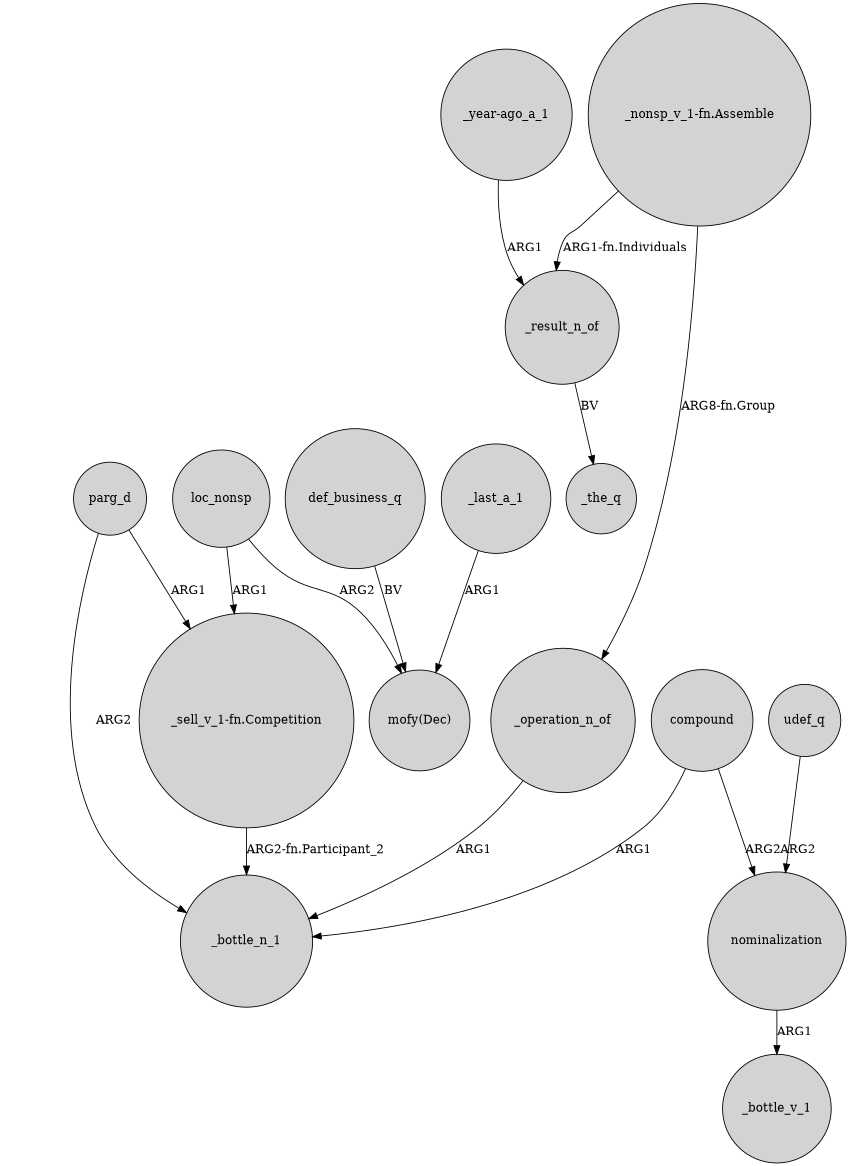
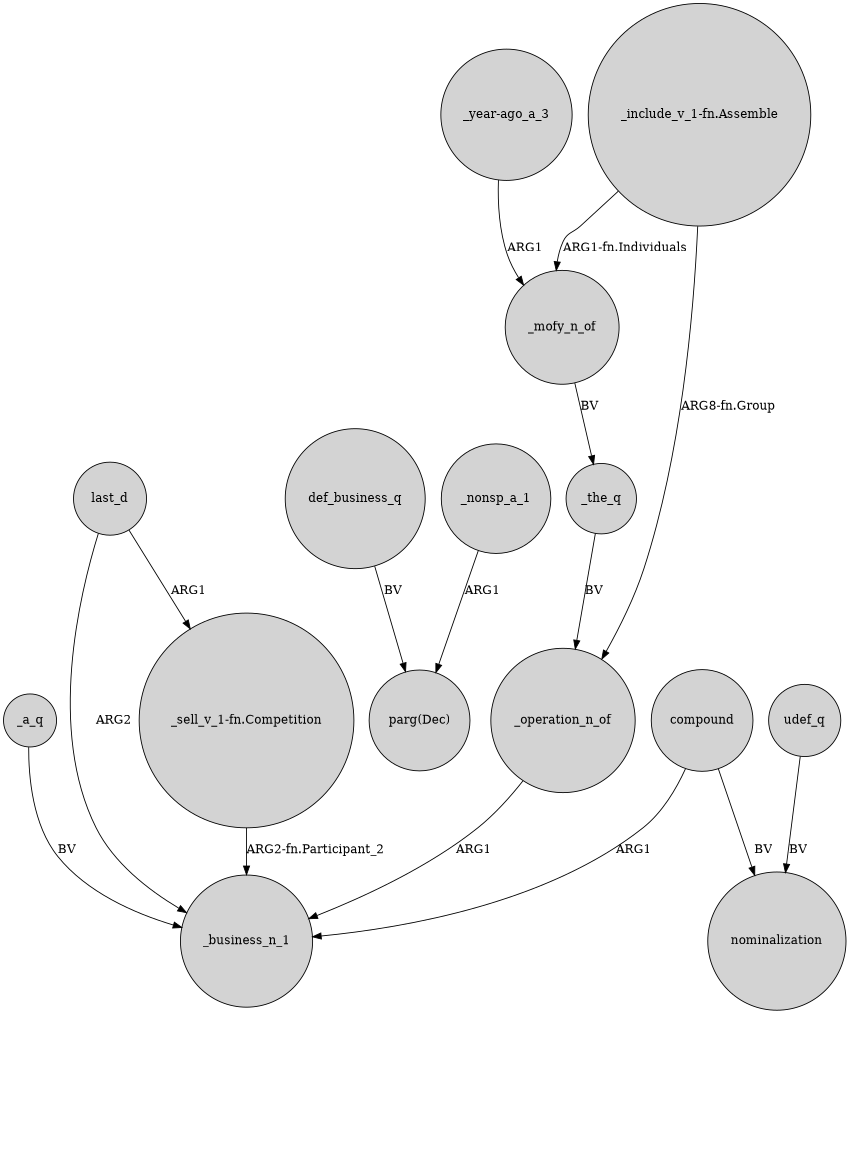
(506, 115) -> (506, 115)
(700, 115) -> (700, 115)
(562, 327) -> (562, 327)
(110, 499) -> (110, 499)
(221, 499) -> none
(496, 499) -> (496, 499)
none -> (586, 587)
none -> (30, 720)
(420, 720) -> (420, 720)
(763, 850) -> (763, 850)
(798, 850) -> (798, 850)
(247, 941) -> (247, 941)
(777, 1109) -> none
